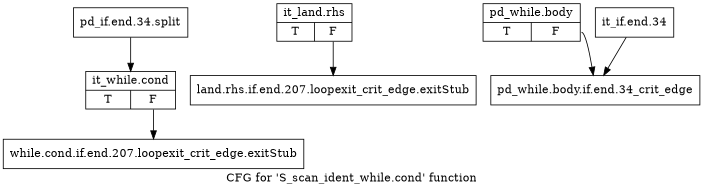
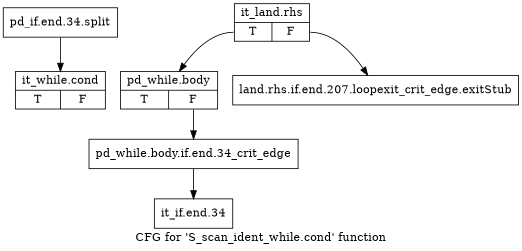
none -> (205, 43)
(617, 53) -> (194, 180)
(154, 154) -> none
